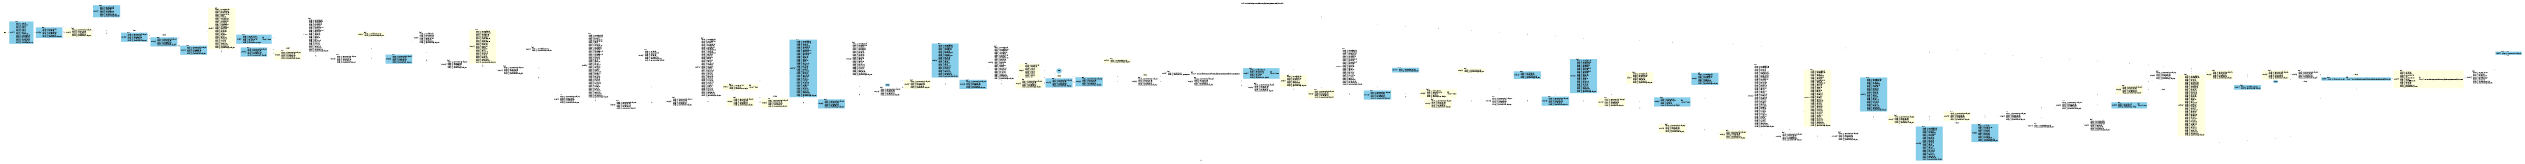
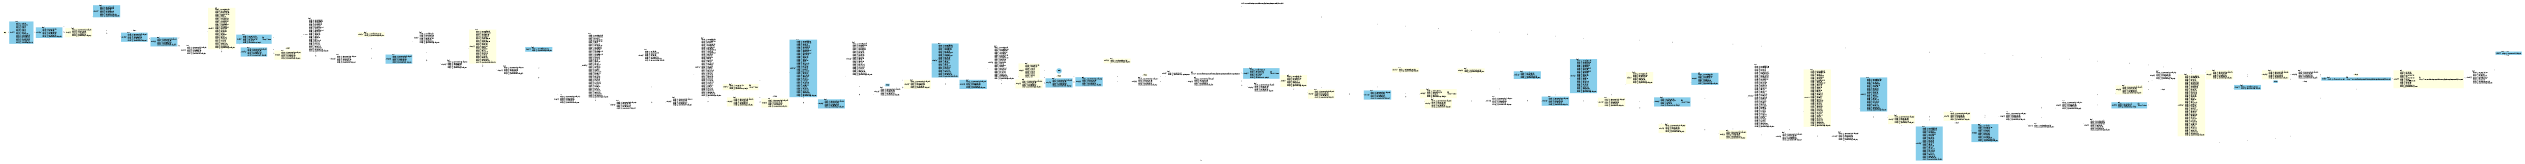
(164, 35) -> none
(539, 49) -> (539, 49)
(194, 50) -> (194, 50)
(1349, 67) -> none
(1406, 70) -> (1406, 70)
